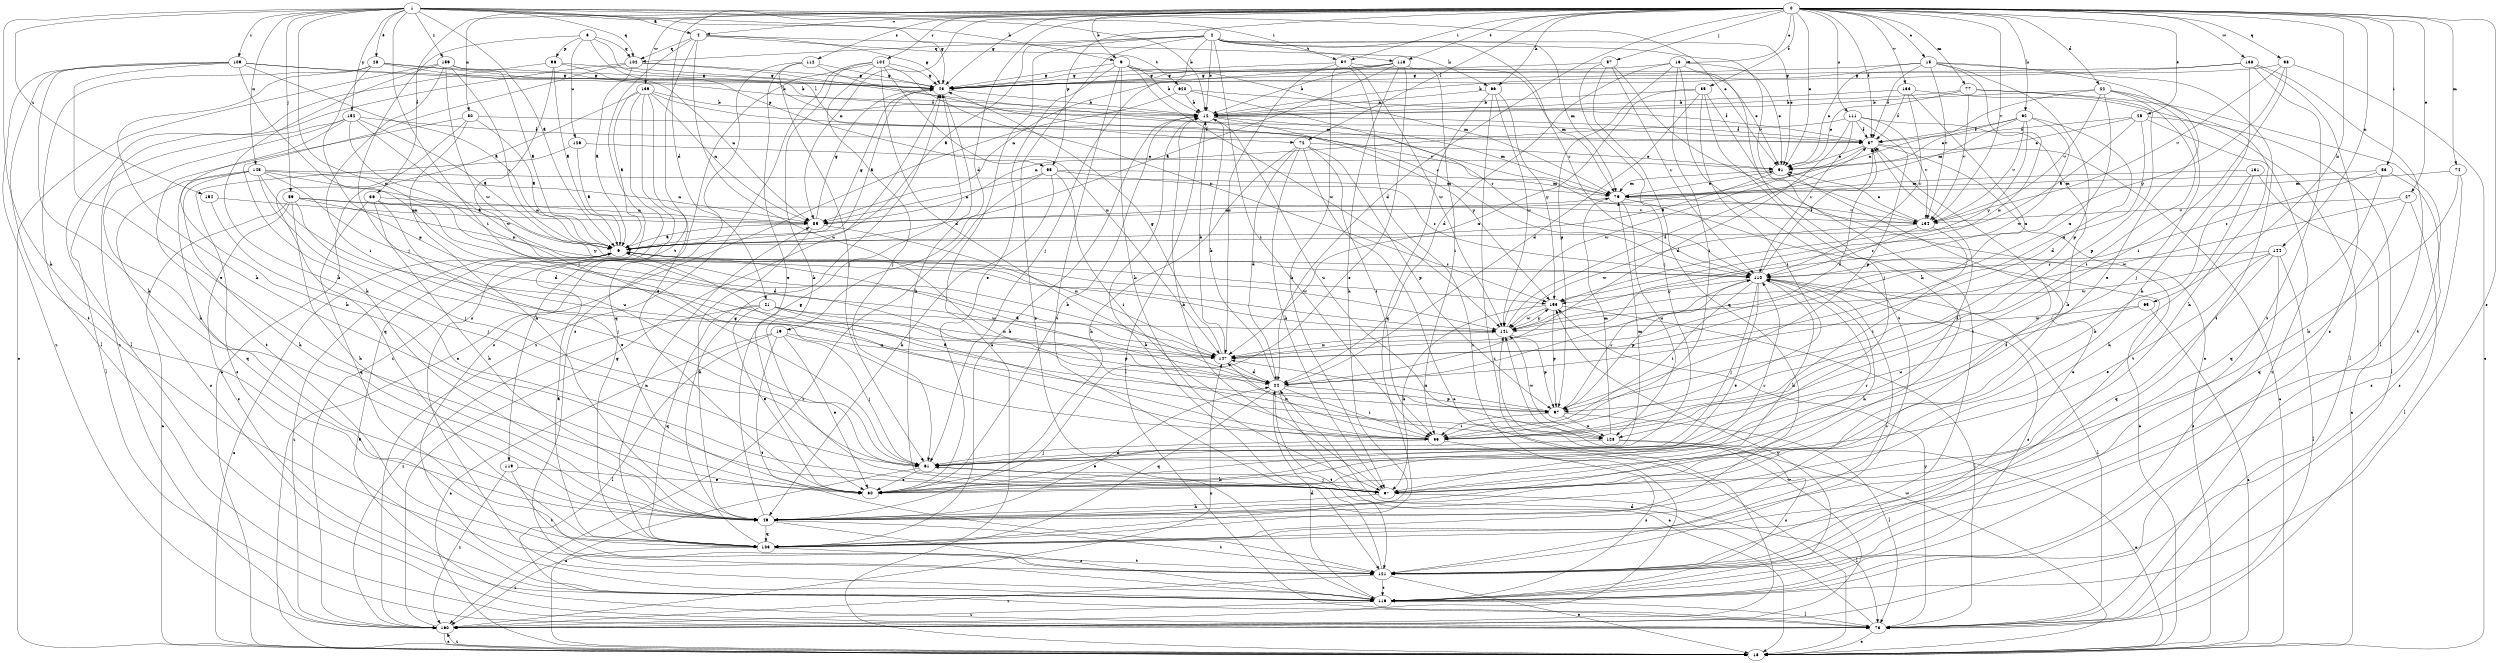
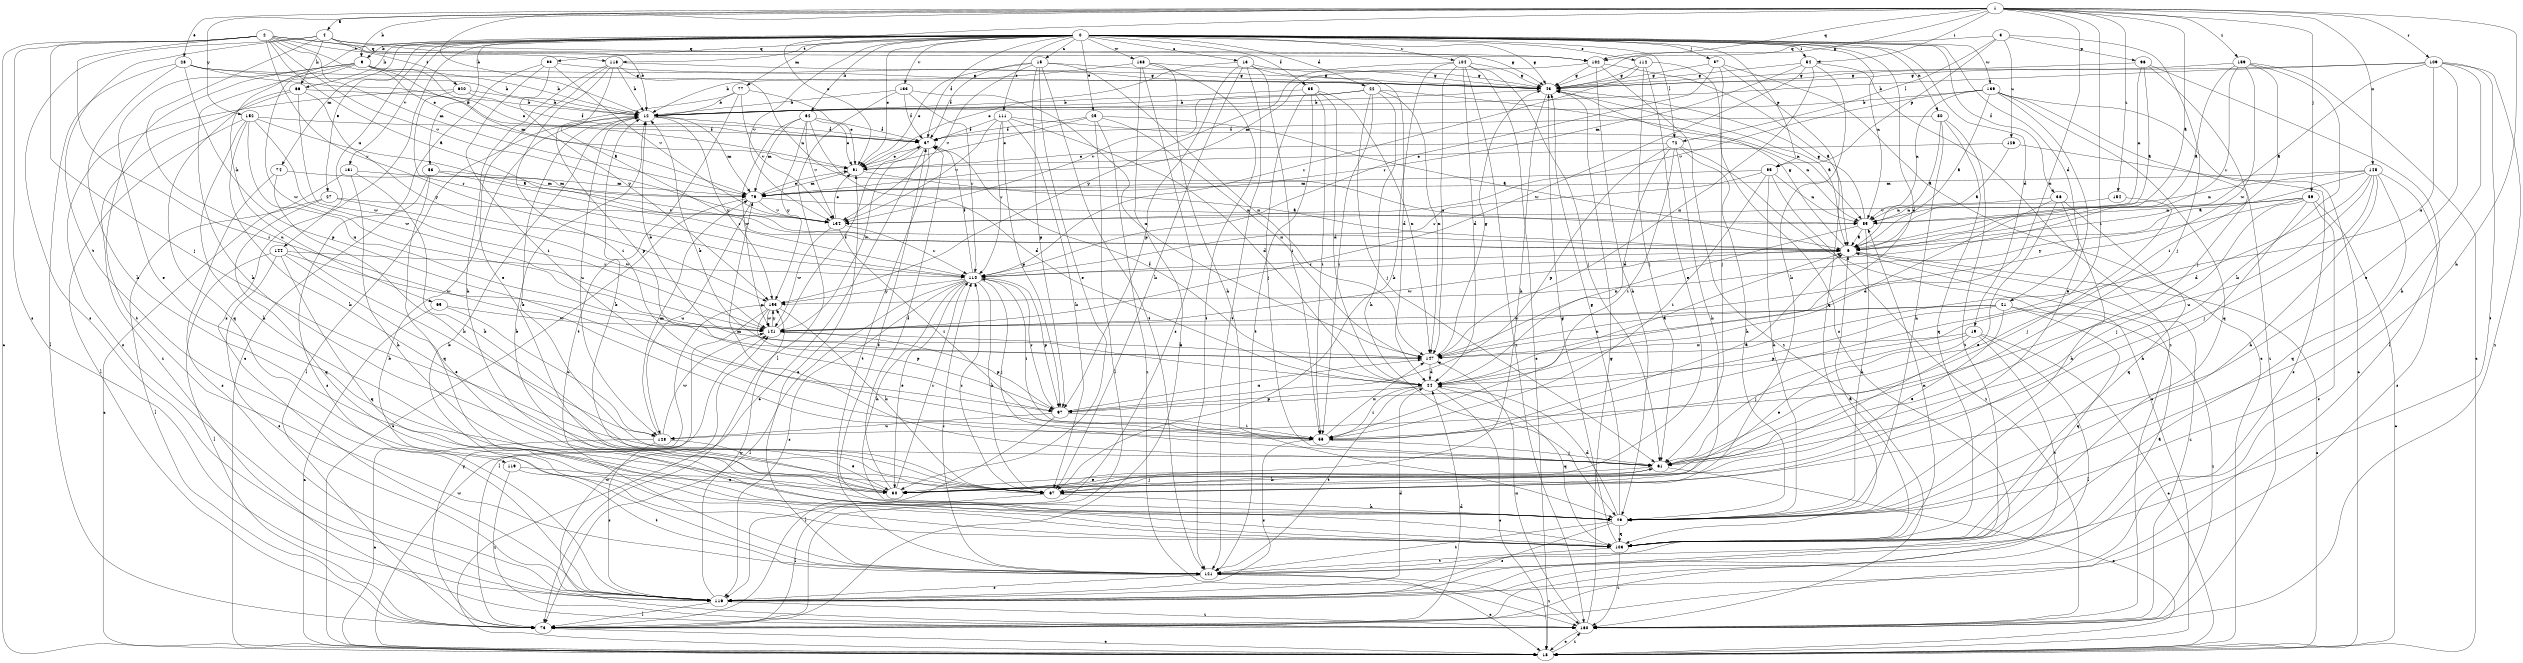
(1246, 12) -> (683, 39)
none -> (379, 398)
